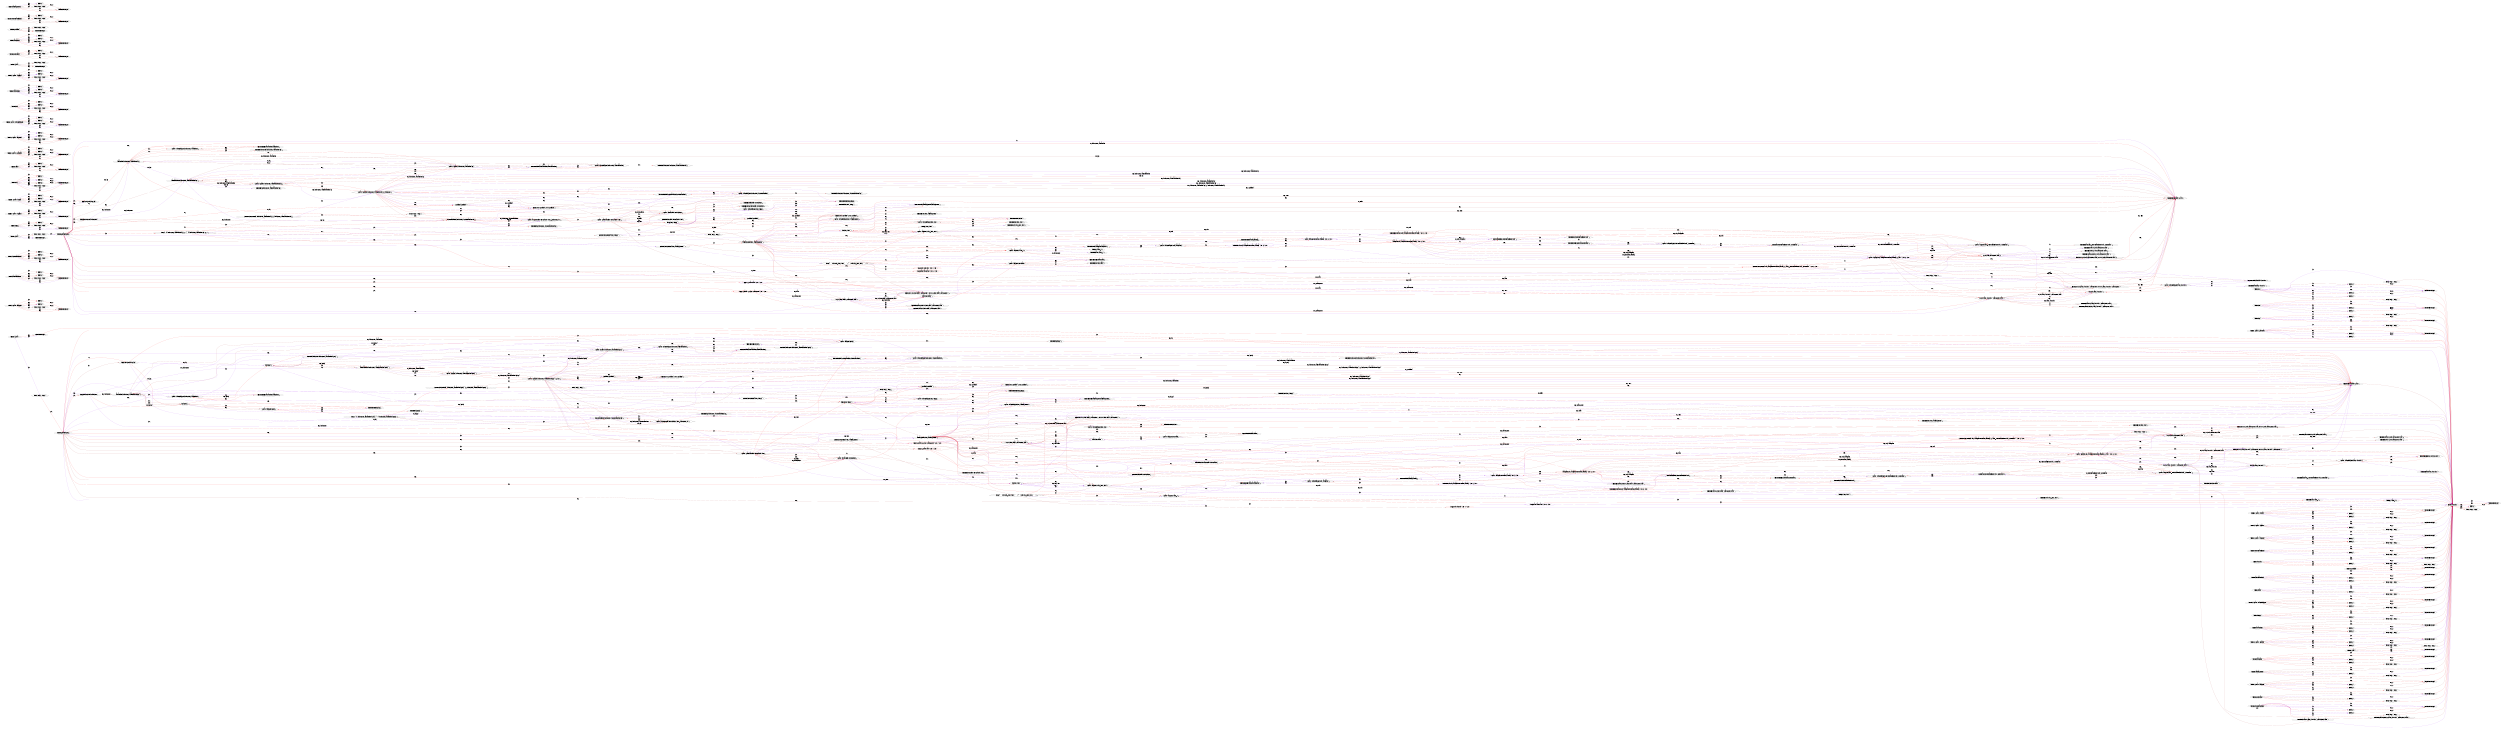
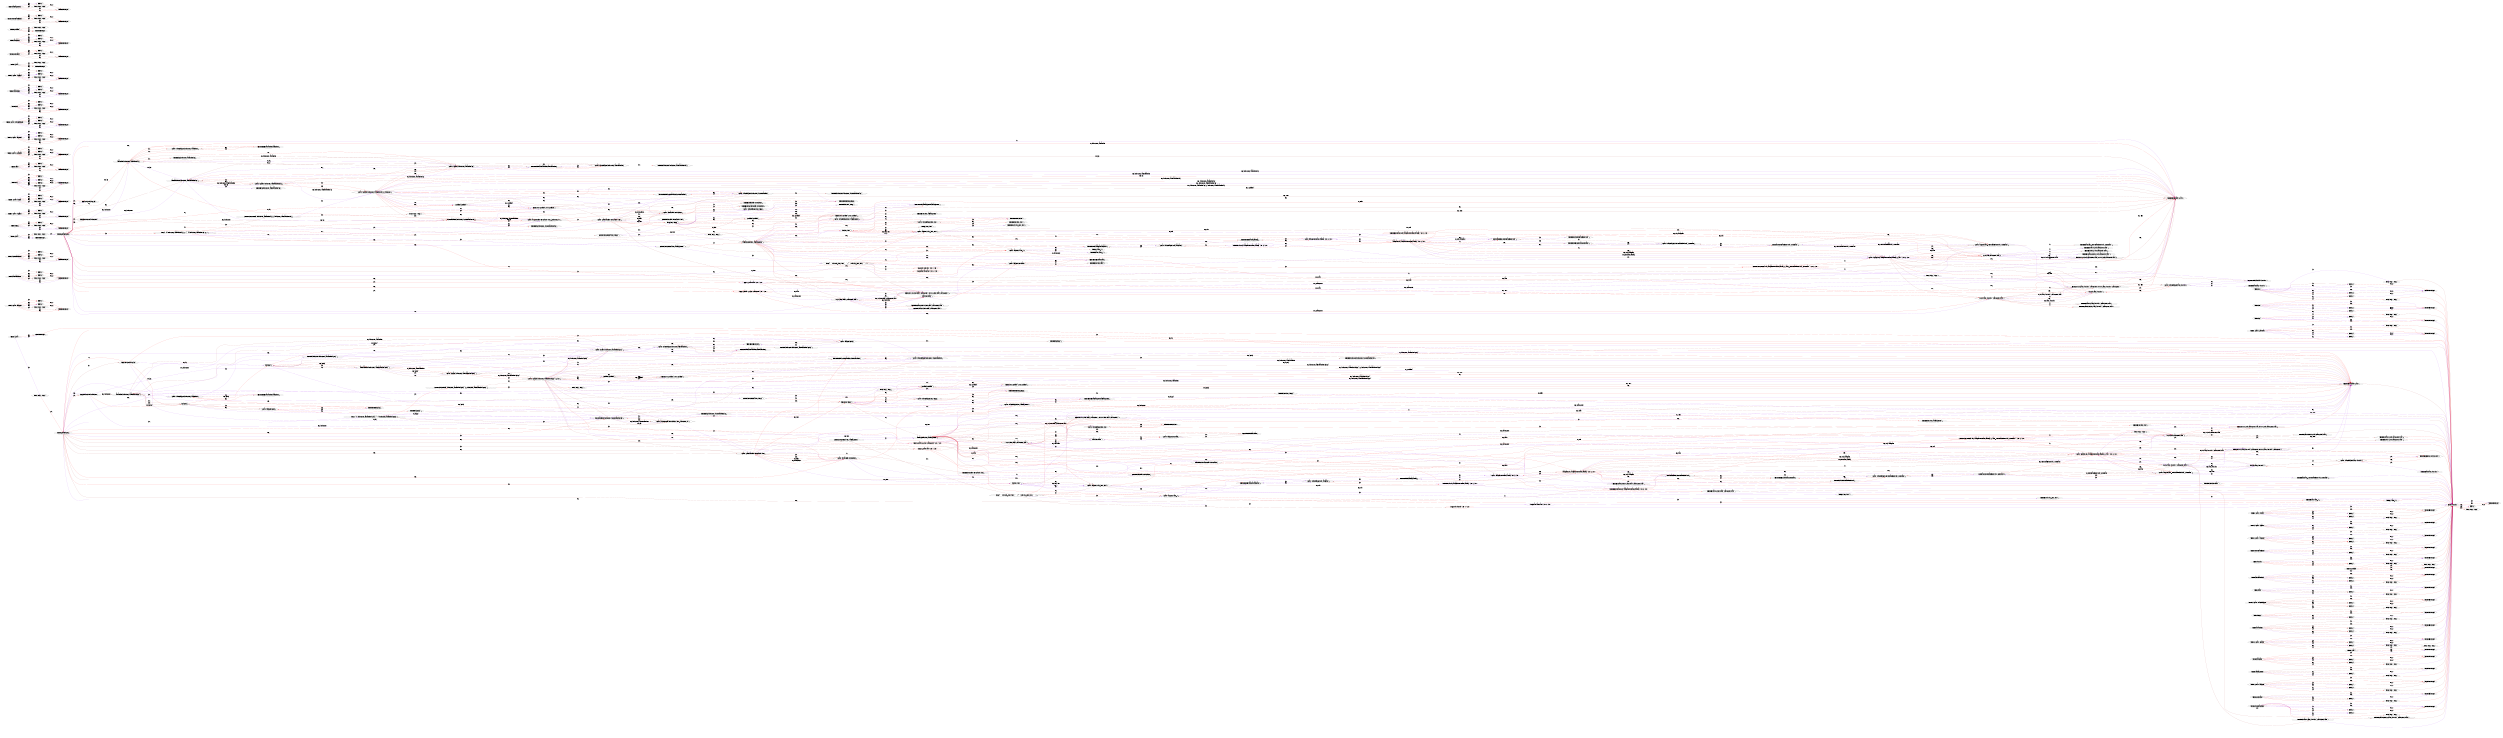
(268, 150) -> none
none -> (185, 158)
